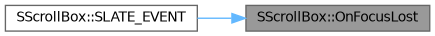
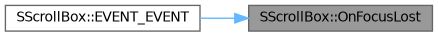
(101, 18) -> (103, 18)
